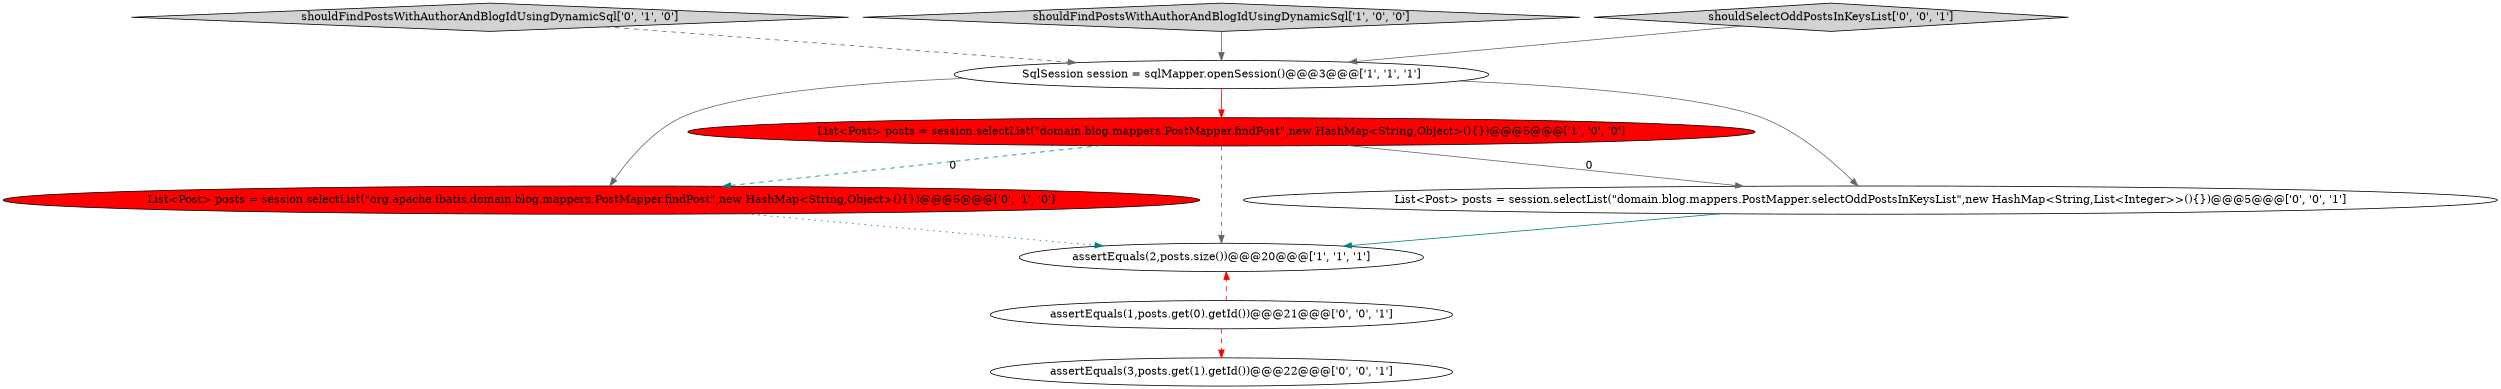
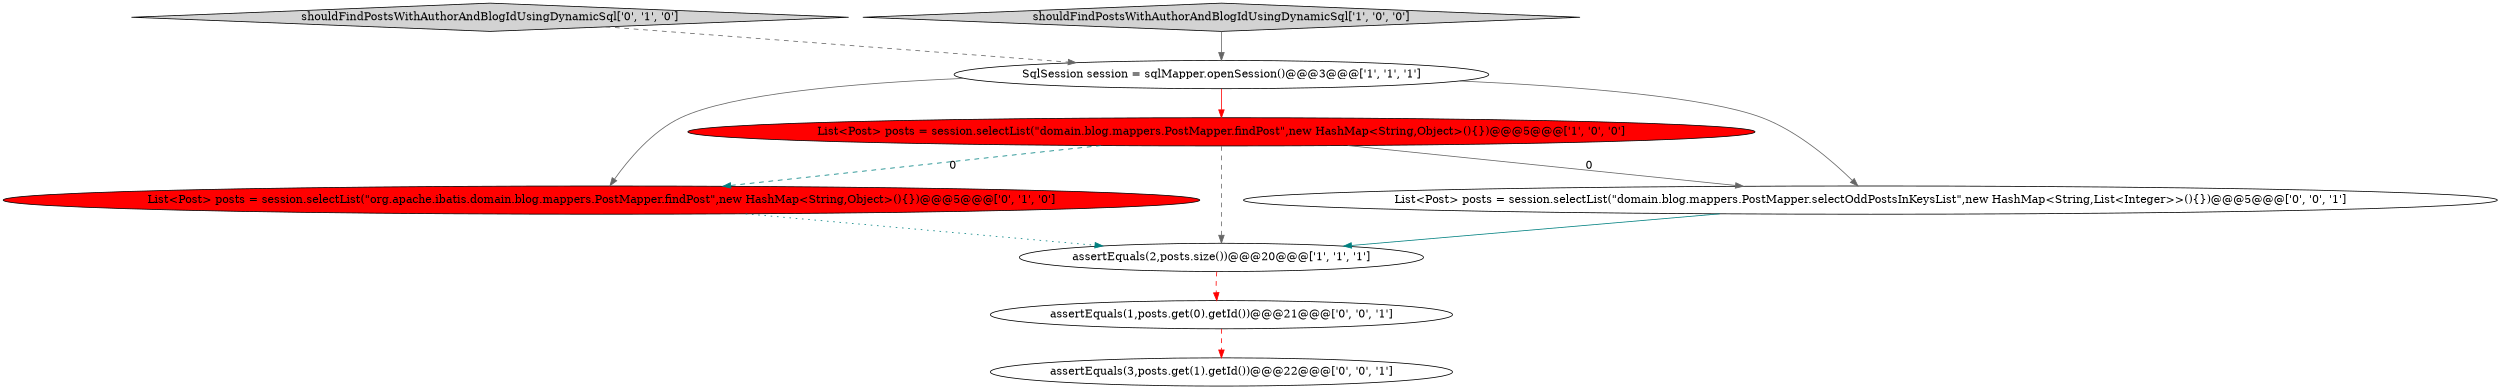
(1831, 17) -> none
(1227, 290) -> (1216, 282)
